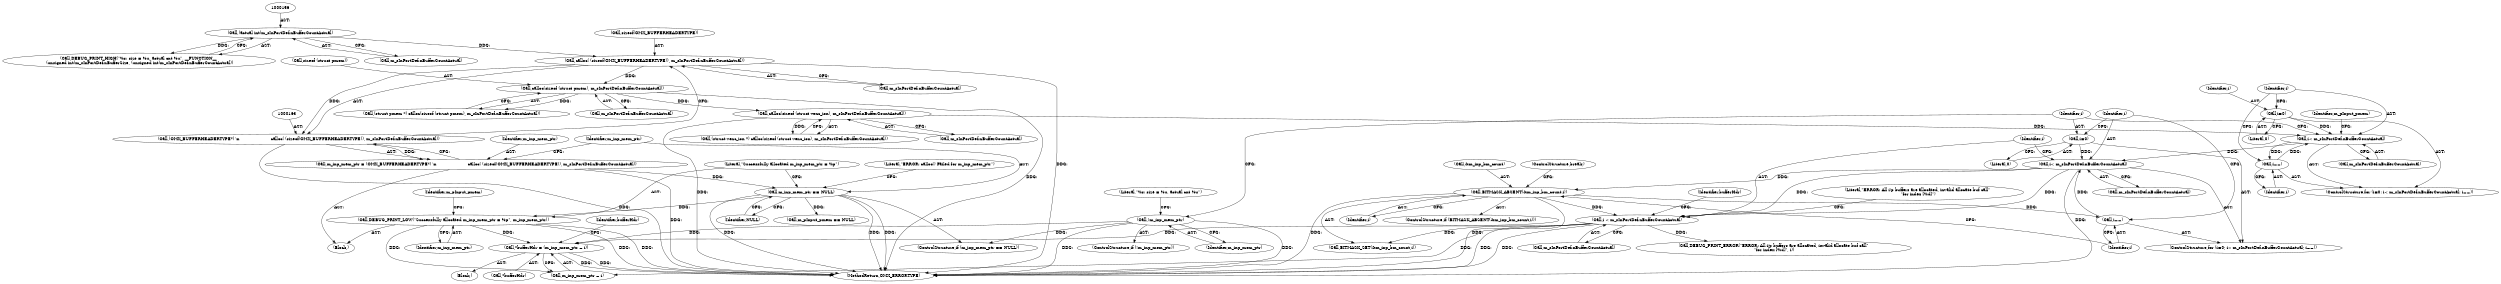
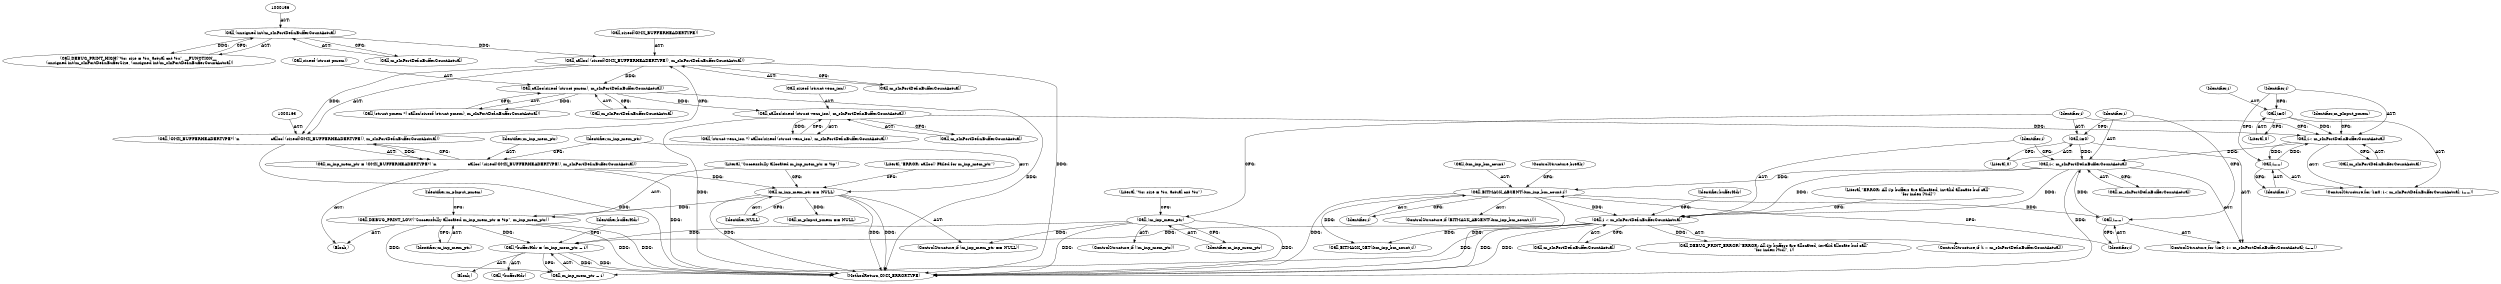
(280, 33) -> (280, 33)
none -> (816, 89)
(758, 208) -> (758, 208)
(1331, 220) -> (1331, 220)
none -> (2001, 248)
(526, 263) -> (514, 258)
